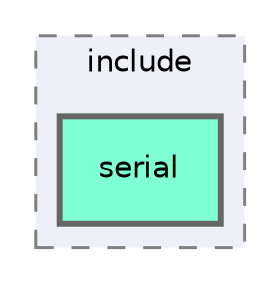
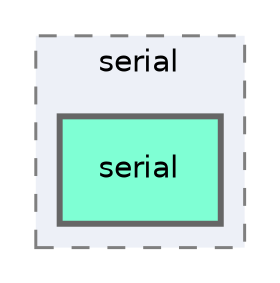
(140, 64) -> (140, 64)
